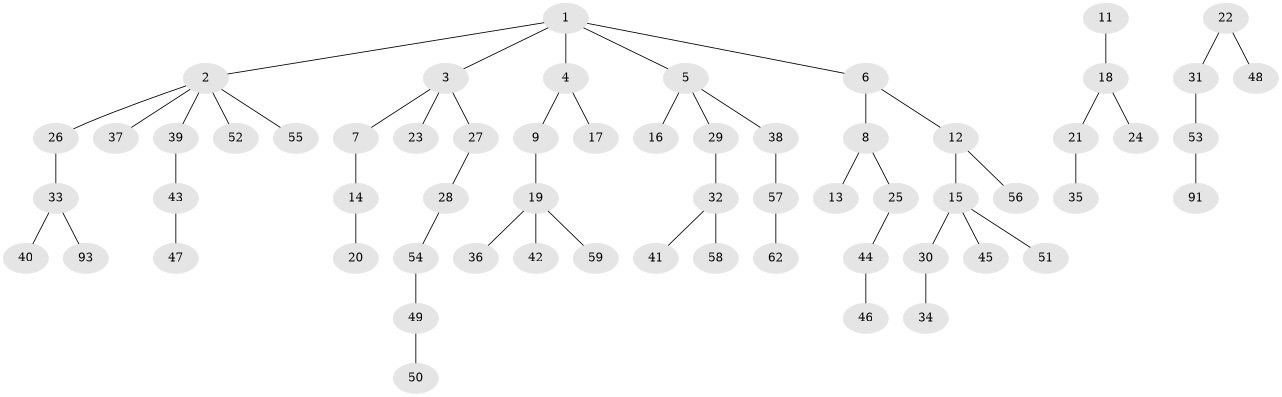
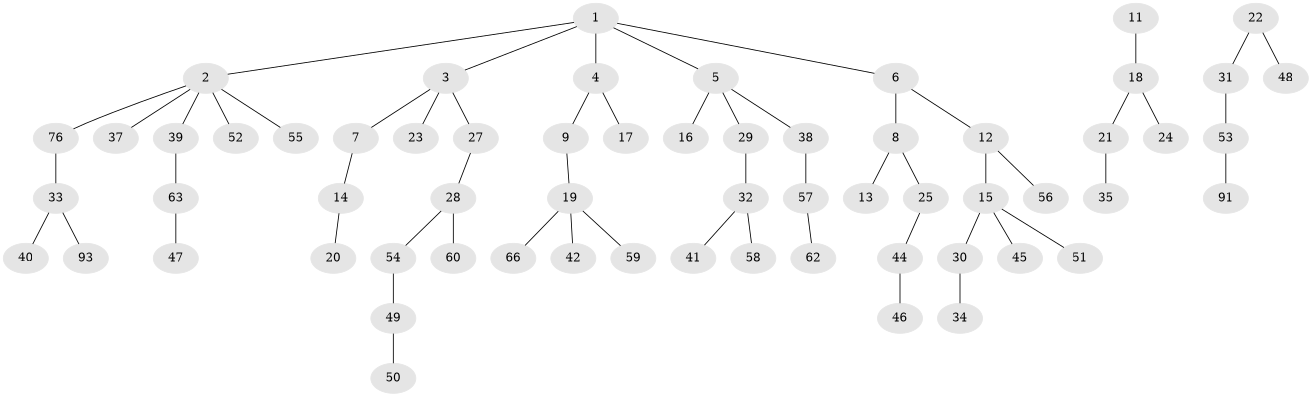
(56, 138) -> (56, 138)
(176, 198) -> (176, 198)
none -> (453, 258)
(476, 258) -> (513, 258)
